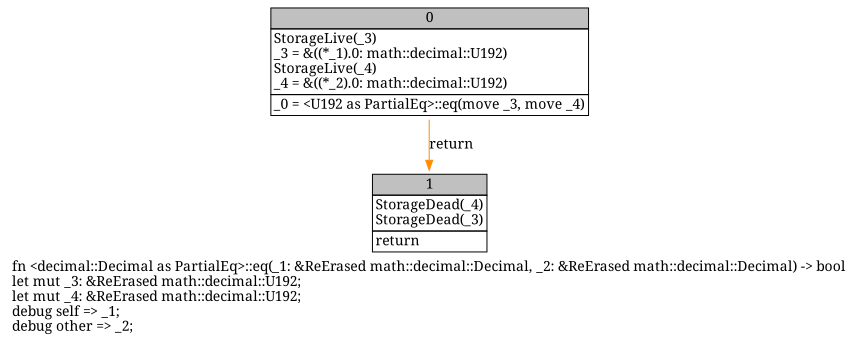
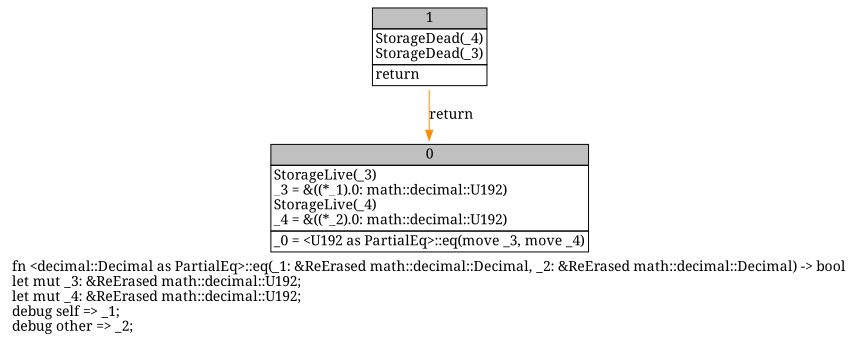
(429, 140) -> (429, 110)
